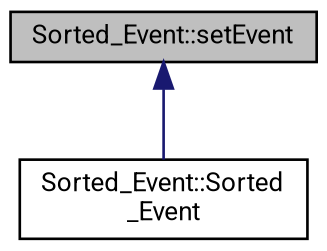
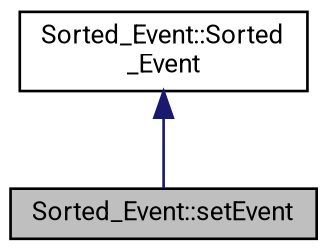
(164, 124) -> (164, 153)
